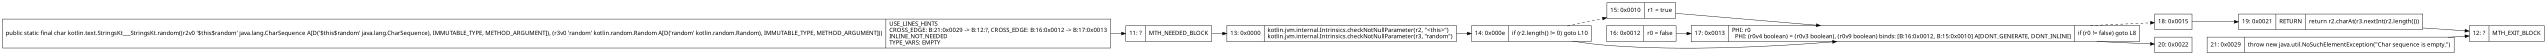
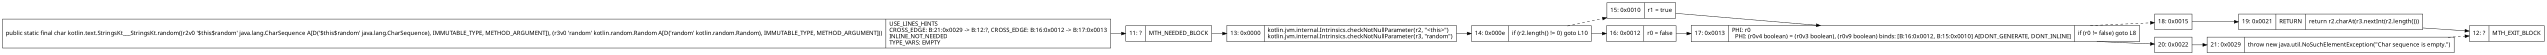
(2456, 37) -> (2456, 37)
none -> (2197, 45)
(1702, 48) -> (1597, 34)
